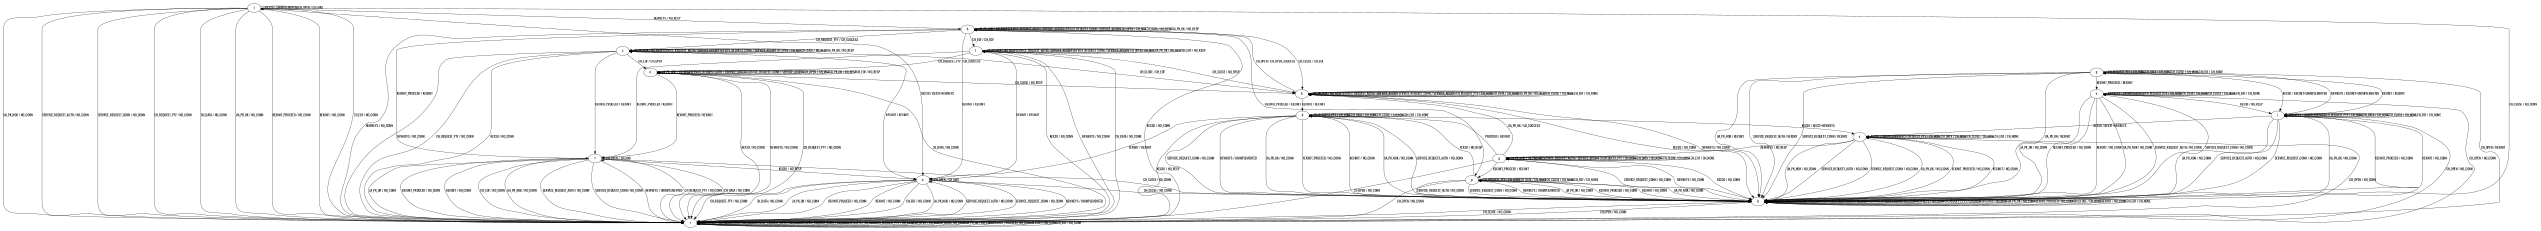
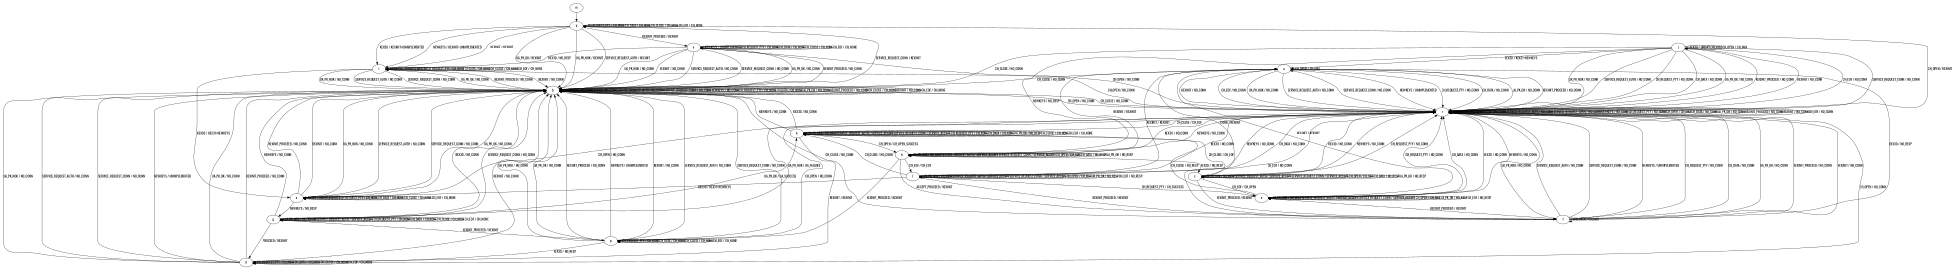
none -> (577, 8)
(1153, 32) -> (1122, 128)
(837, 40) -> (1212, 166)
(1226, 72) -> (879, 155)
(415, 94) -> (934, 187)
(898, 115) -> (1230, 123)
(1567, 120) -> (606, 189)
(1124, 148) -> (1351, 154)
(1168, 169) -> (1873, 187)
(1367, 191) -> (804, 166)
